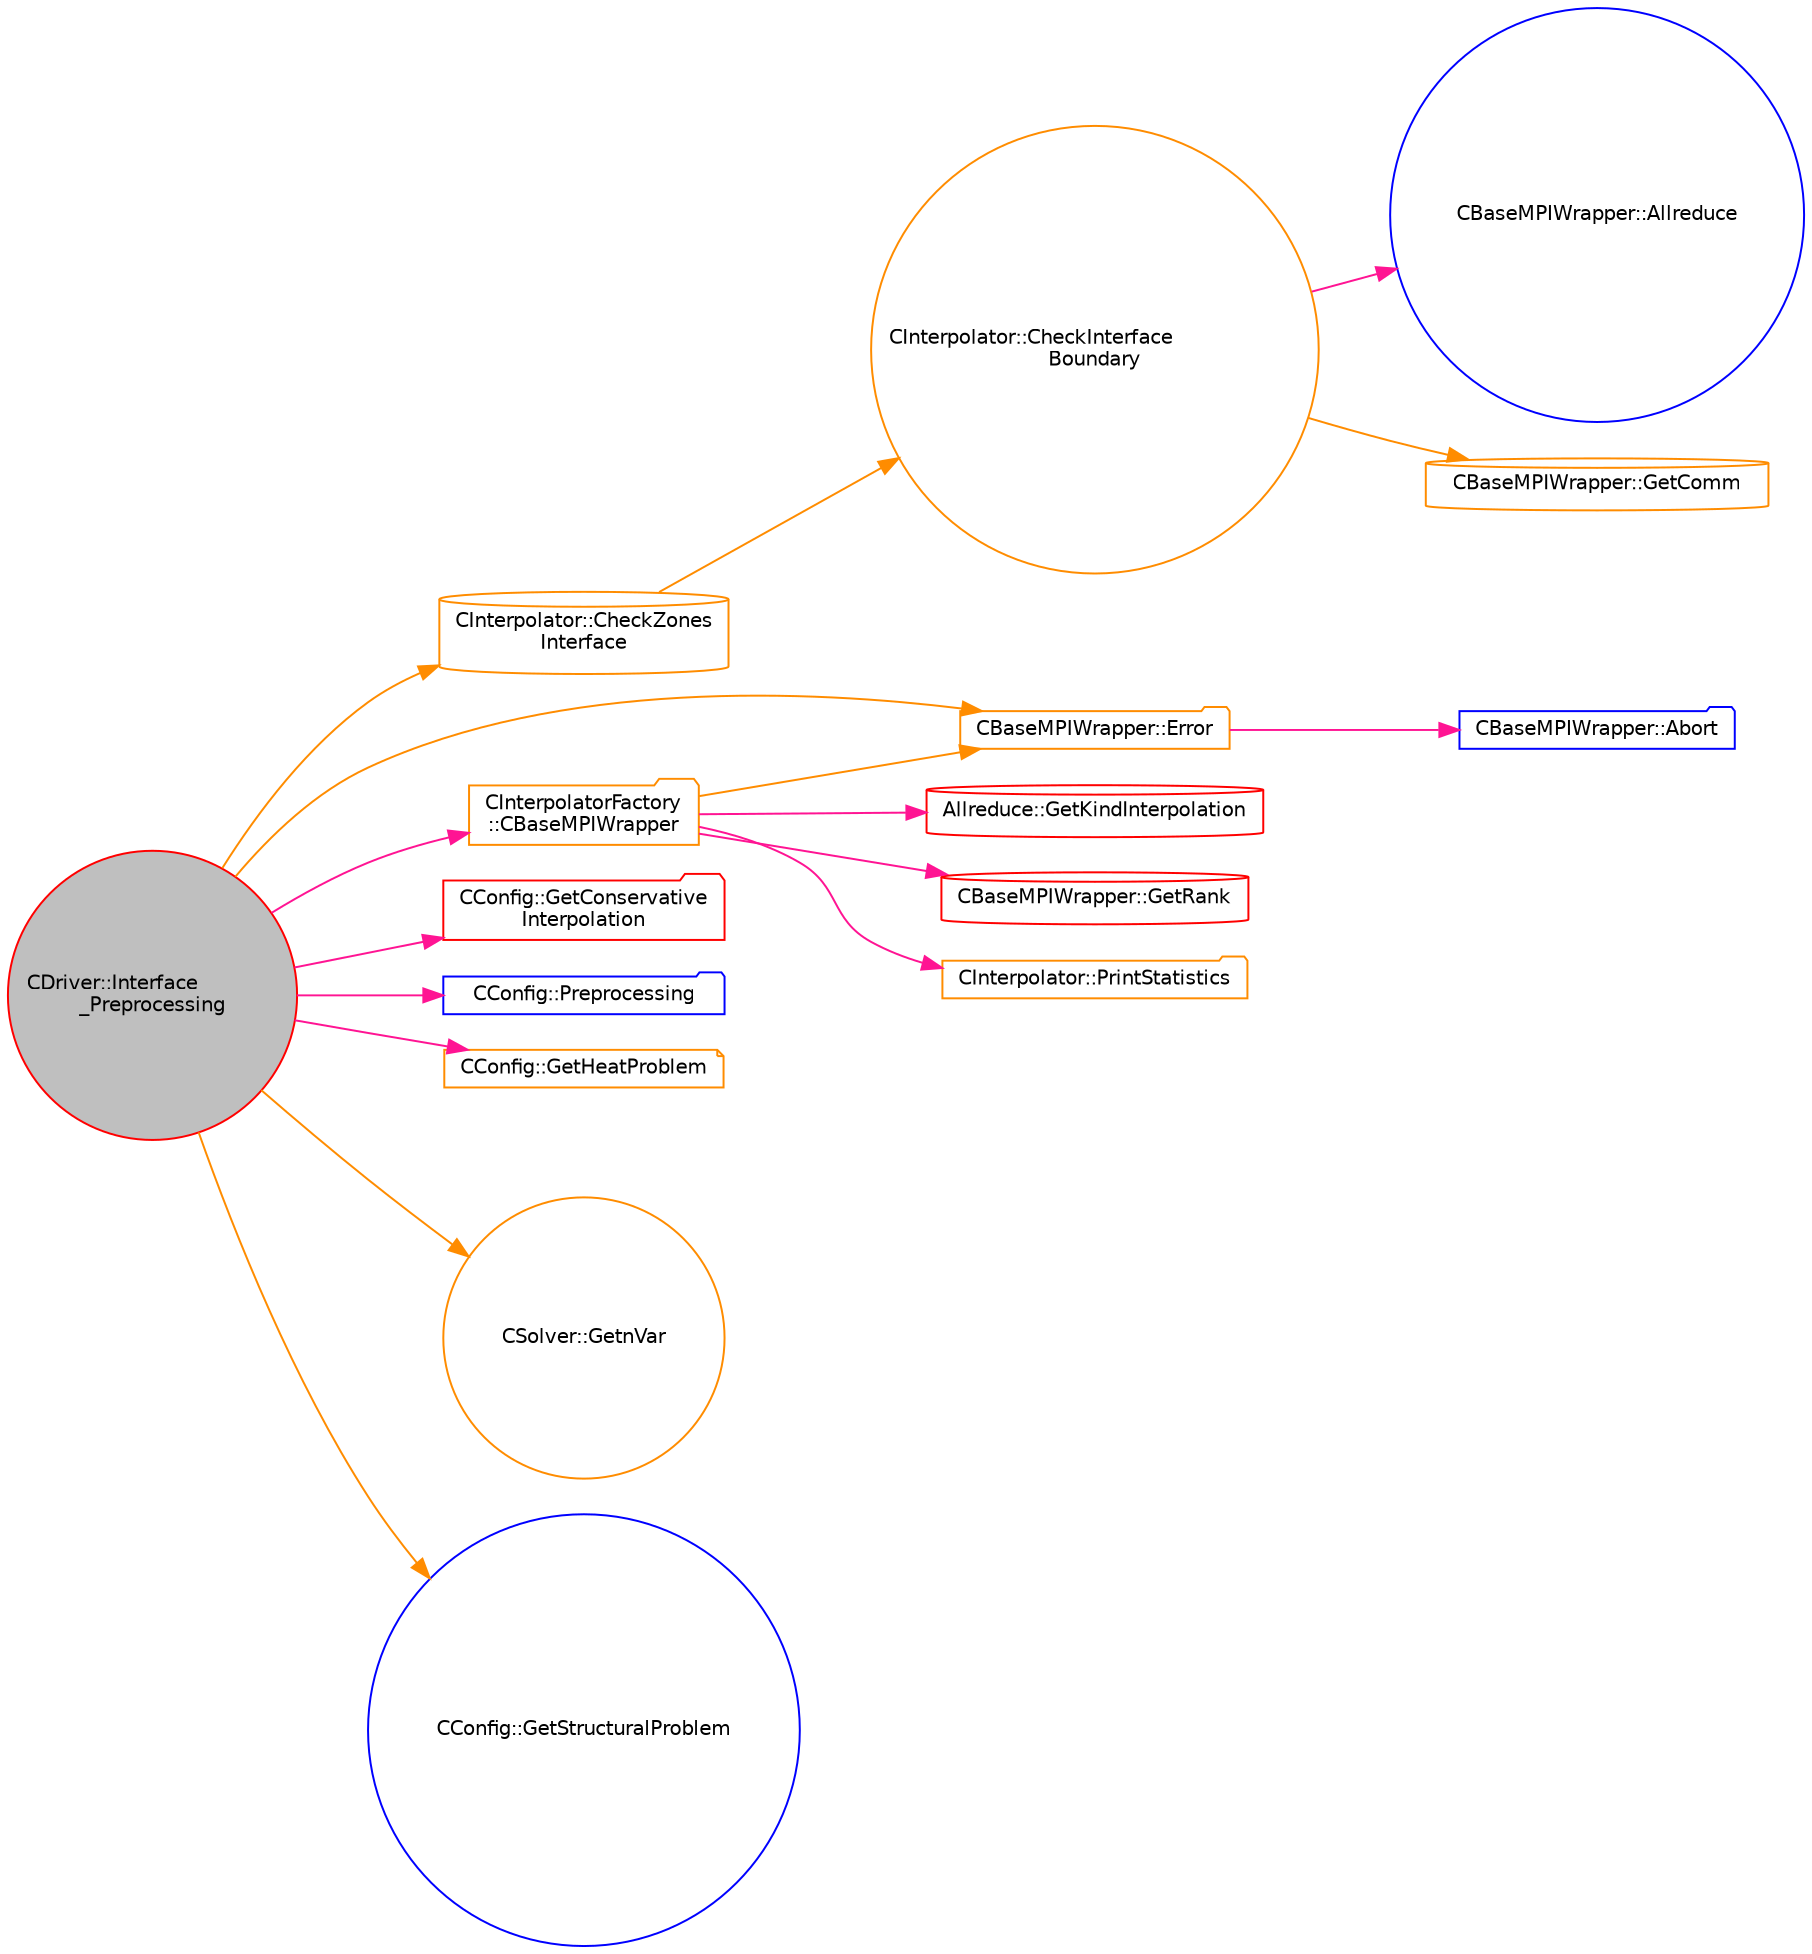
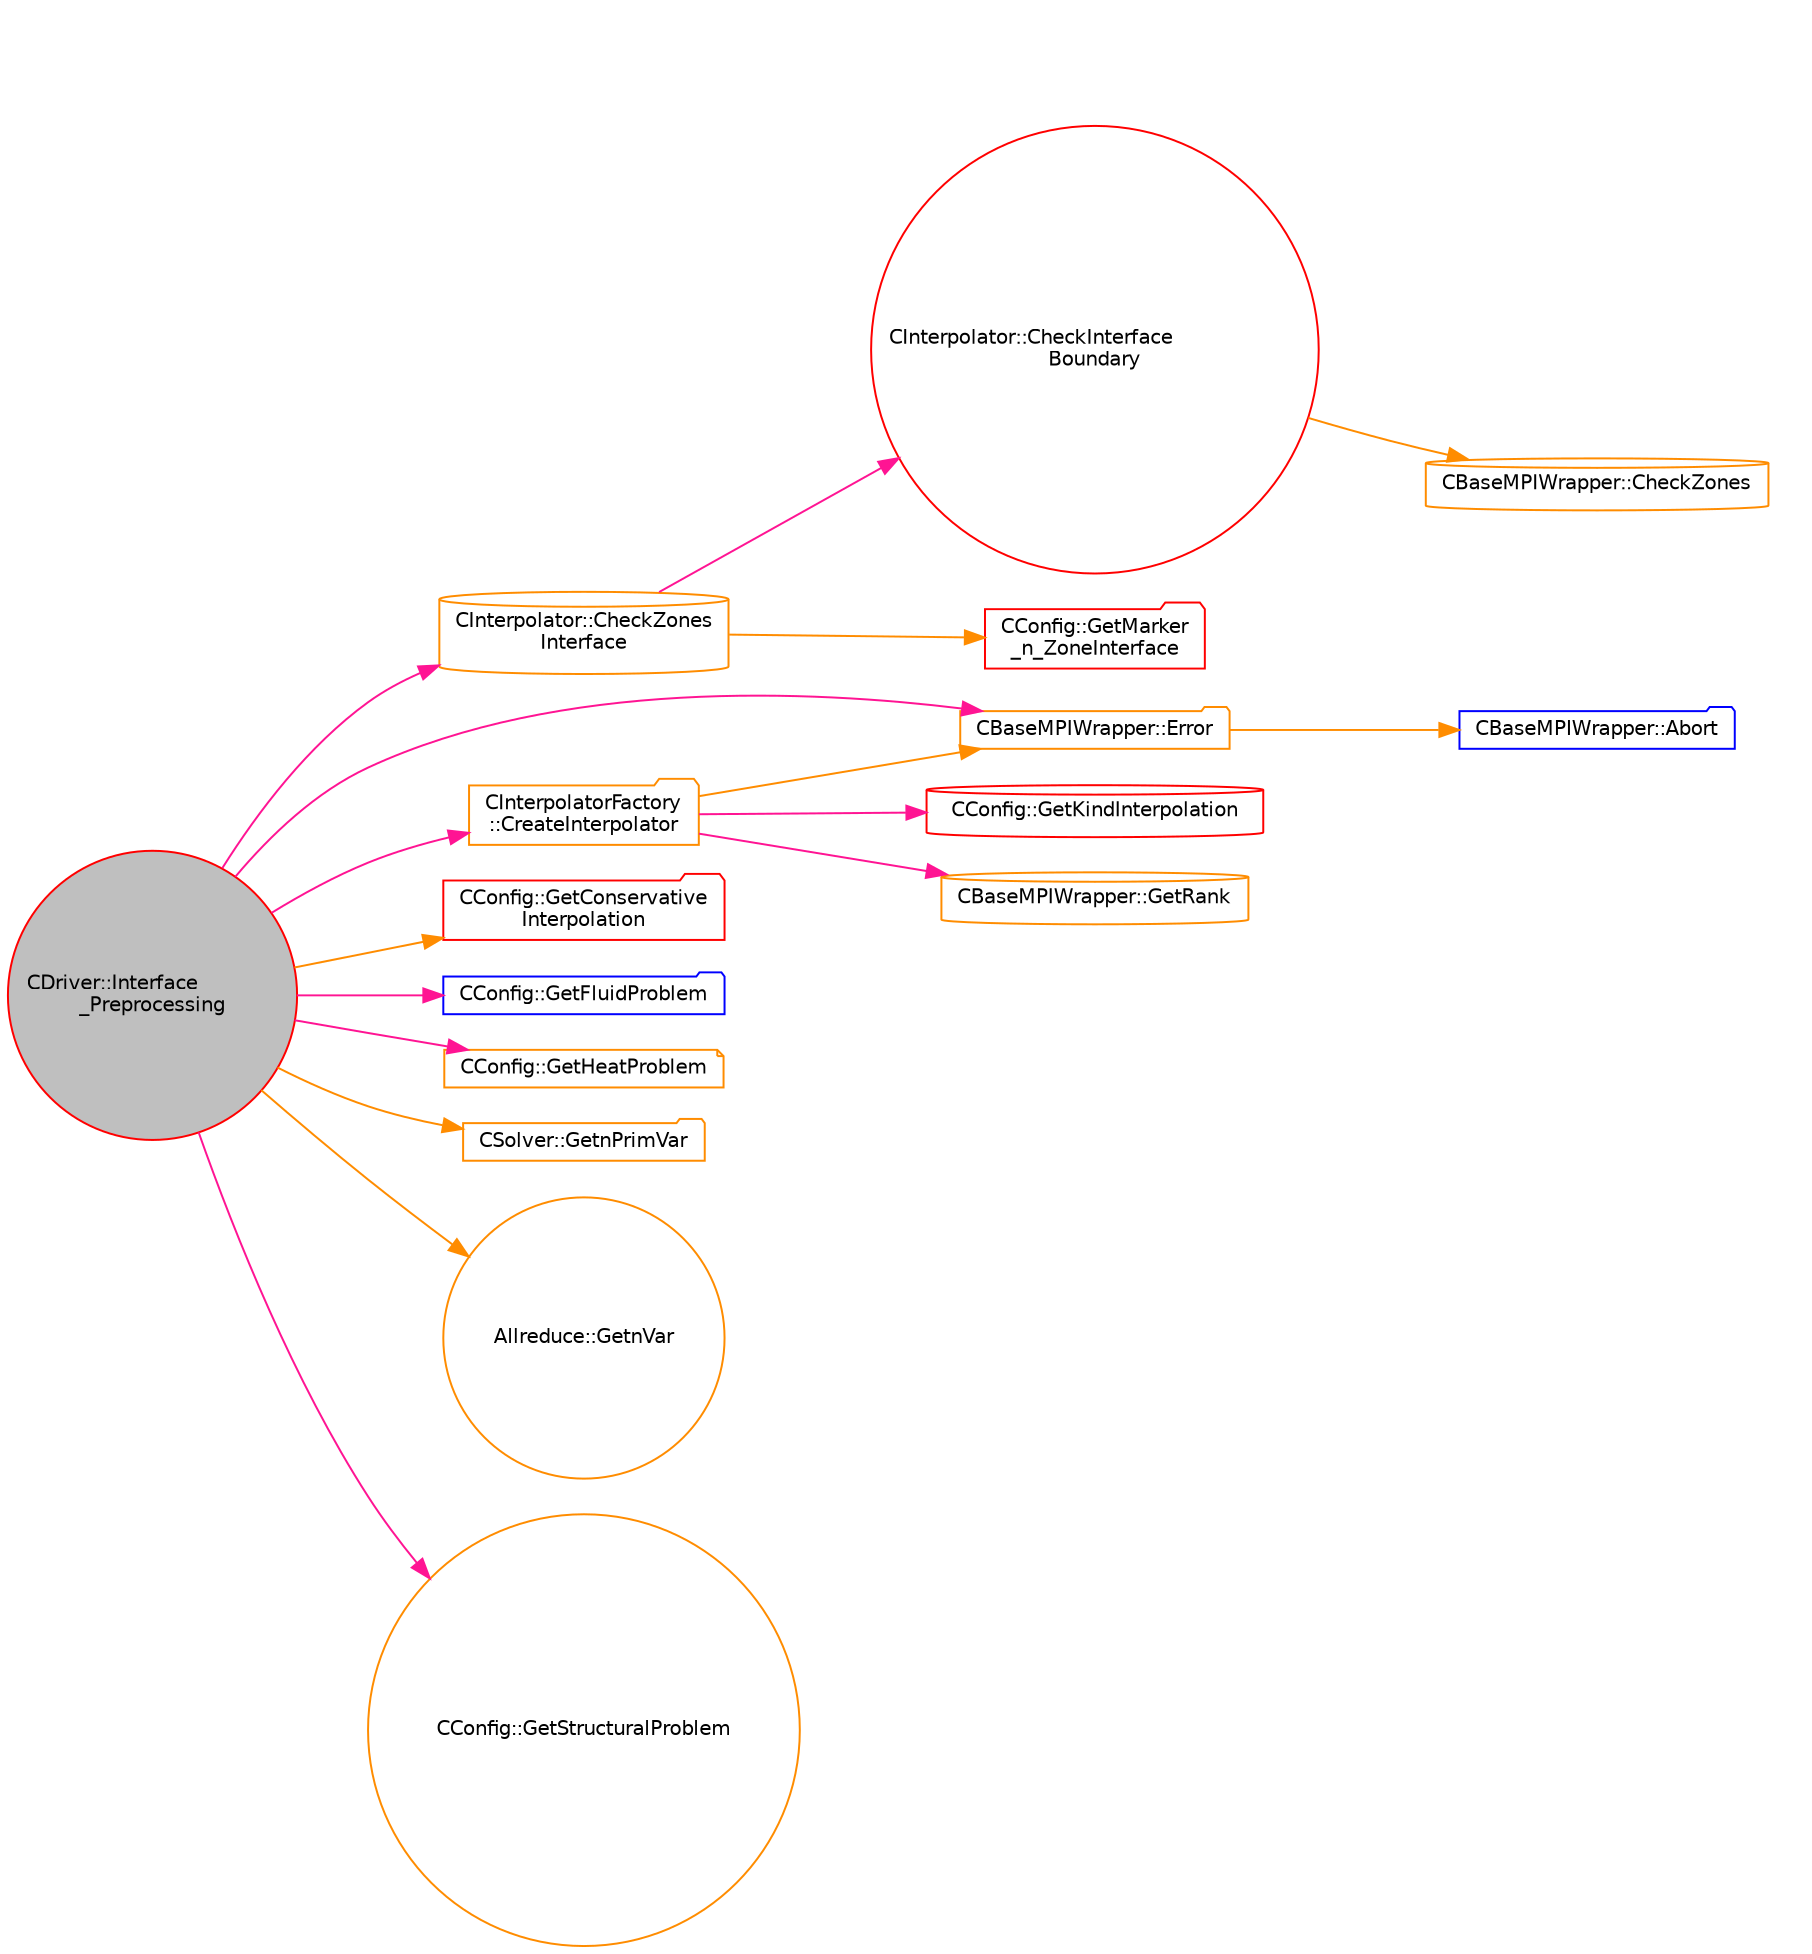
(1597, 215) -> none
(1095, 350) -> (1095, 350)
(1597, 484) -> (1597, 484)
(770, 530) -> (770, 530)
none -> (1095, 639)
(575, 709) -> (575, 709)
(1334, 730) -> (1334, 730)
(308, 756) -> (308, 756)
(1095, 811) -> (1095, 811)
(584, 815) -> (584, 815)
(1095, 898) -> (1095, 898)
(359, 955) -> (359, 955)
(1095, 980) -> none
(584, 995) -> (584, 995)
none -> (584, 1142)
(584, 1338) -> (584, 1338)
(291, 1356) -> (291, 1356)
(584, 1730) -> (584, 1730)
